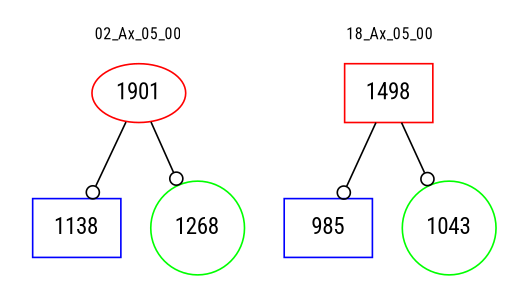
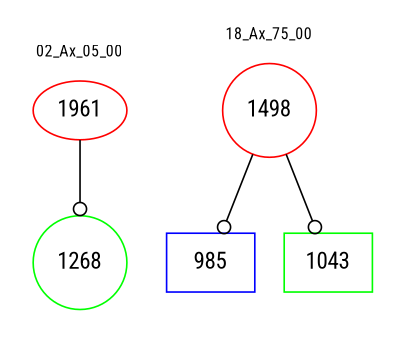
(390, 35) -> (270, 35)
(139, 93) -> (80, 110)
(389, 93) -> (270, 110)
(77, 228) -> none
(449, 228) -> (328, 263)
